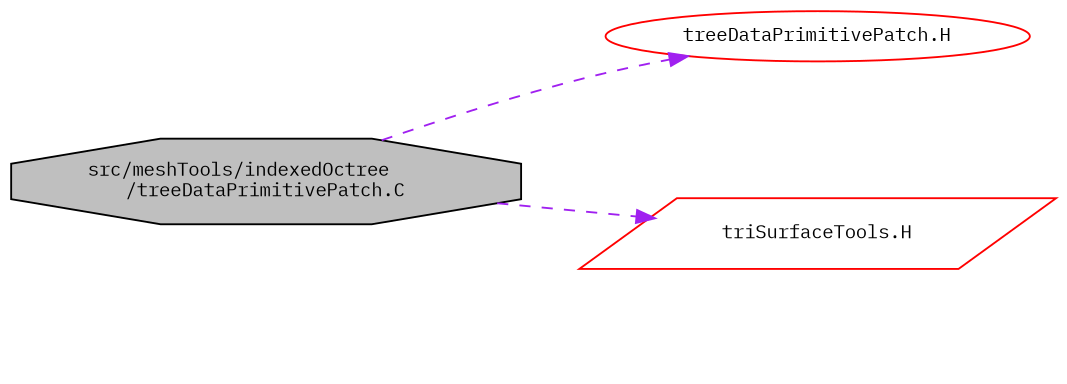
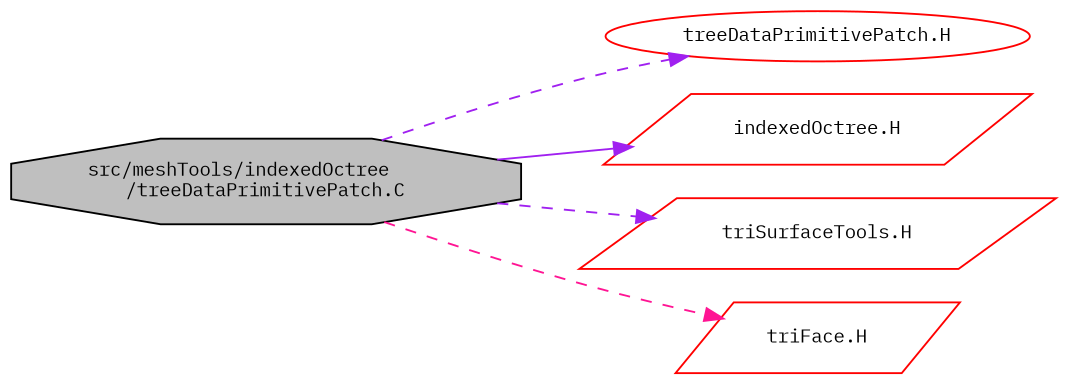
none -> (818, 129)
none -> (818, 338)
